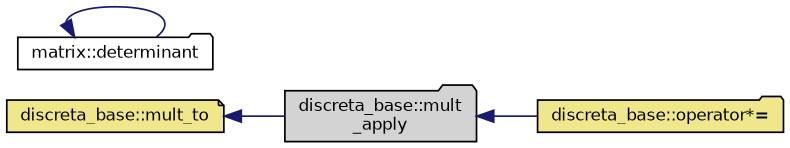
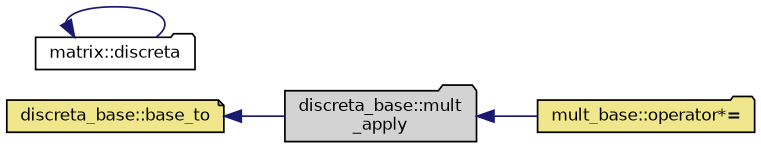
(115, 53) -> (115, 53)
(115, 116) -> (115, 116)
(661, 116) -> (646, 116)
